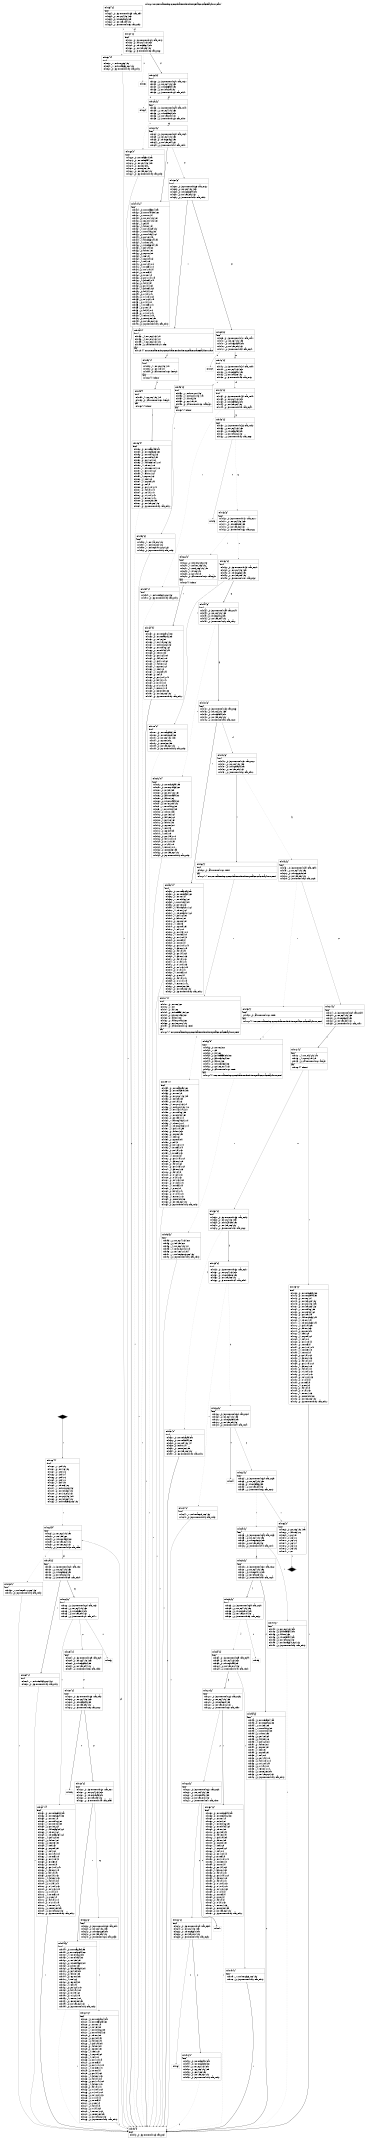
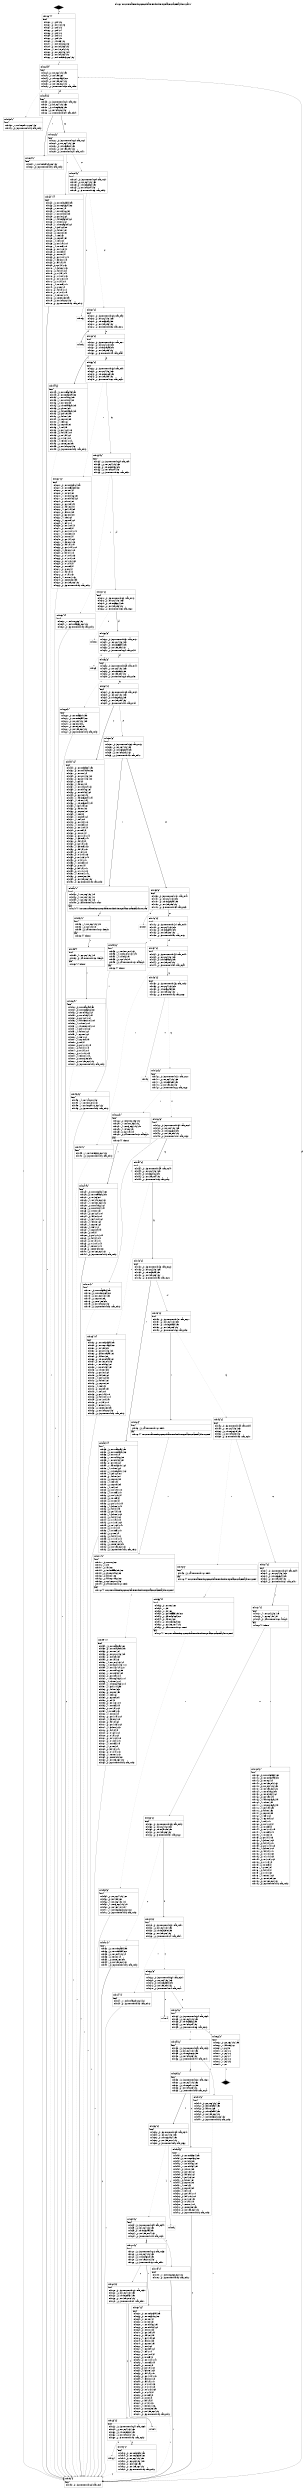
none -> (108, 417)
(97, 1638) -> (85, 254)
(309, 1828) -> none
